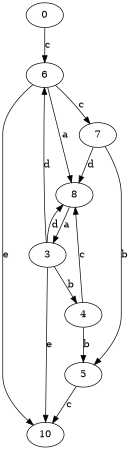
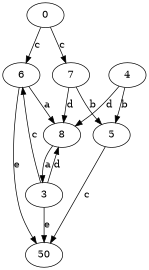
(71, 101) -> (57, 42)
(47, 165) -> (34, 135)
(82, 255) -> (110, 105)
(64, 282) -> none
(45, 435) -> (44, 255)
